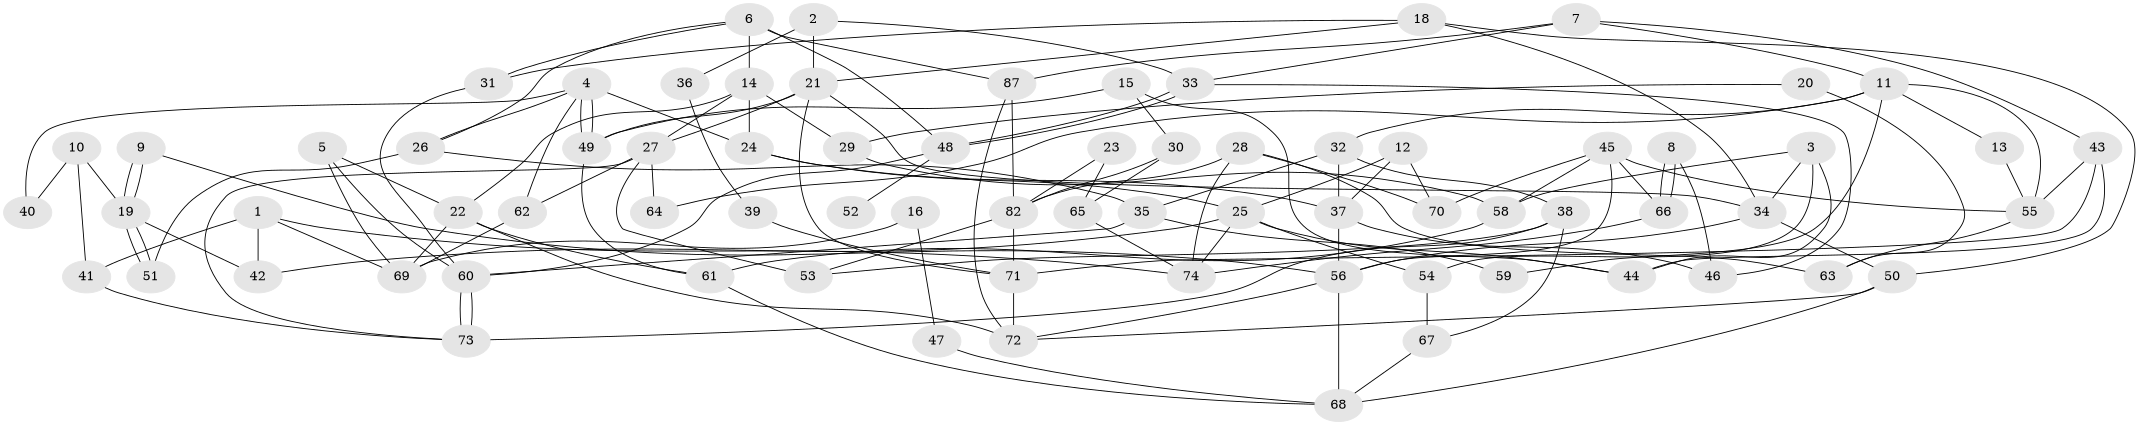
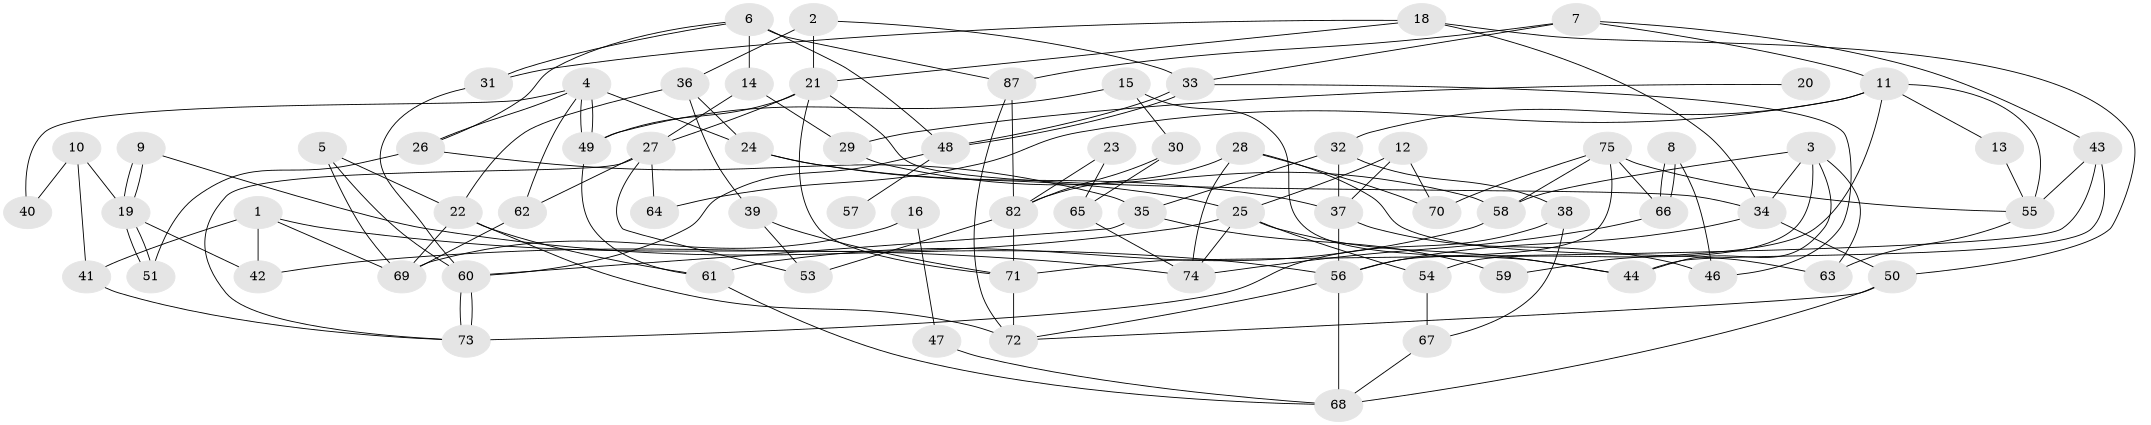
(604, 115) -> (550, 121)
(749, 119) -> (717, 116)
(1607, 148) -> (1607, 148)
(1955, 189) -> (1860, 211)
(851, 213) -> (851, 213)
(1227, 254) -> (777, 240)
